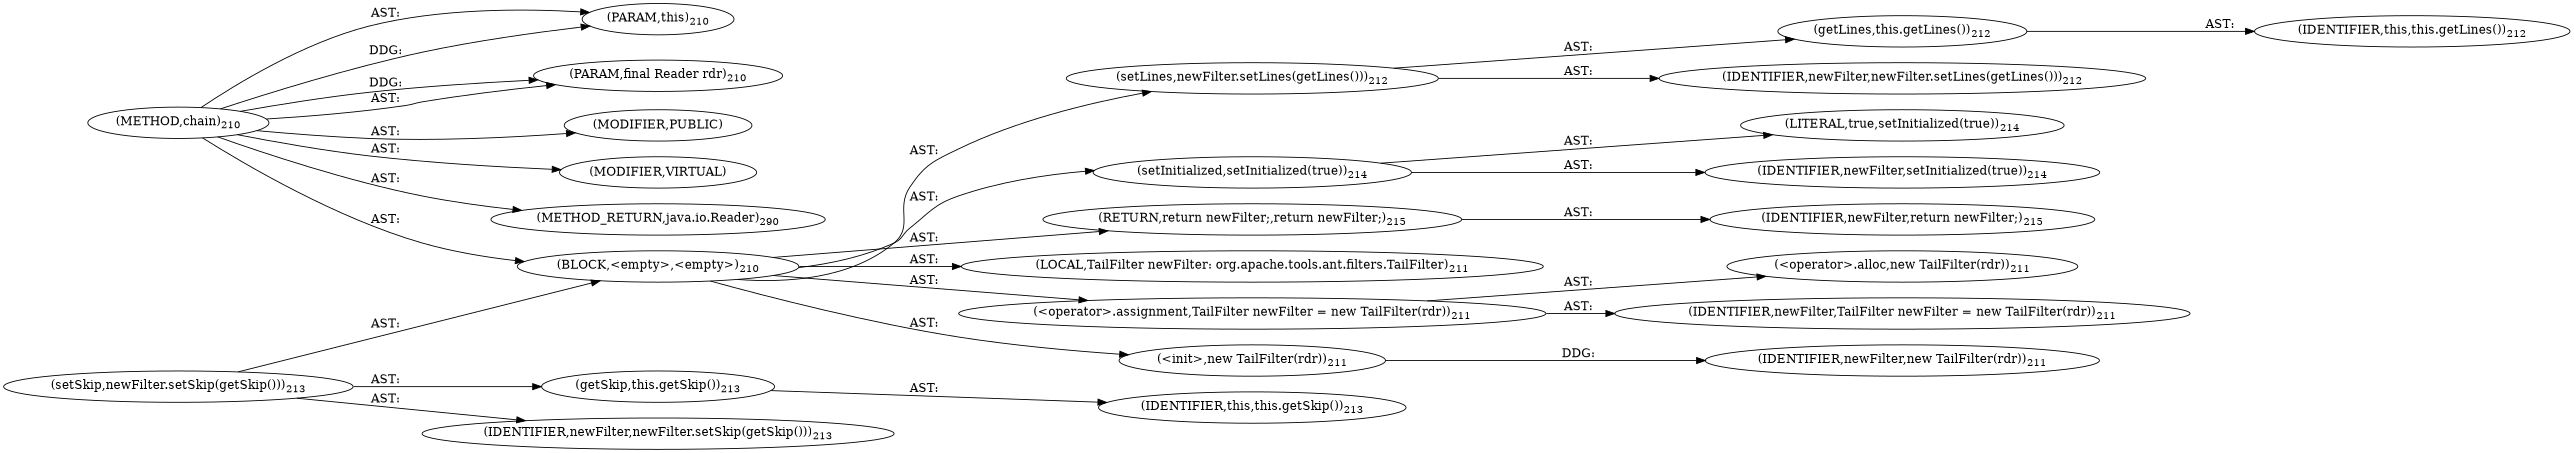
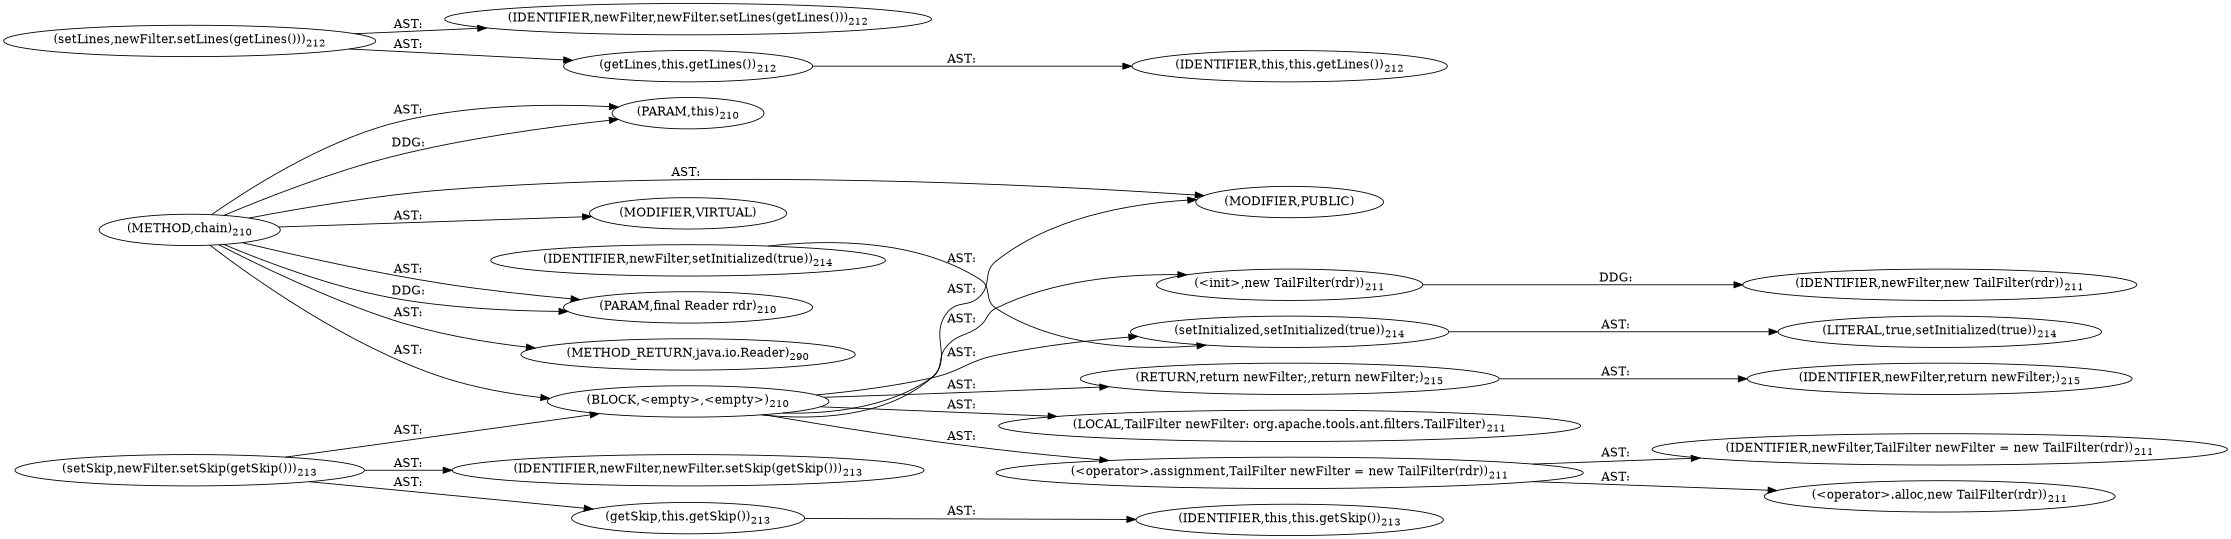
(1554, 172) -> (980, 280)
(919, 175) -> (961, 304)
